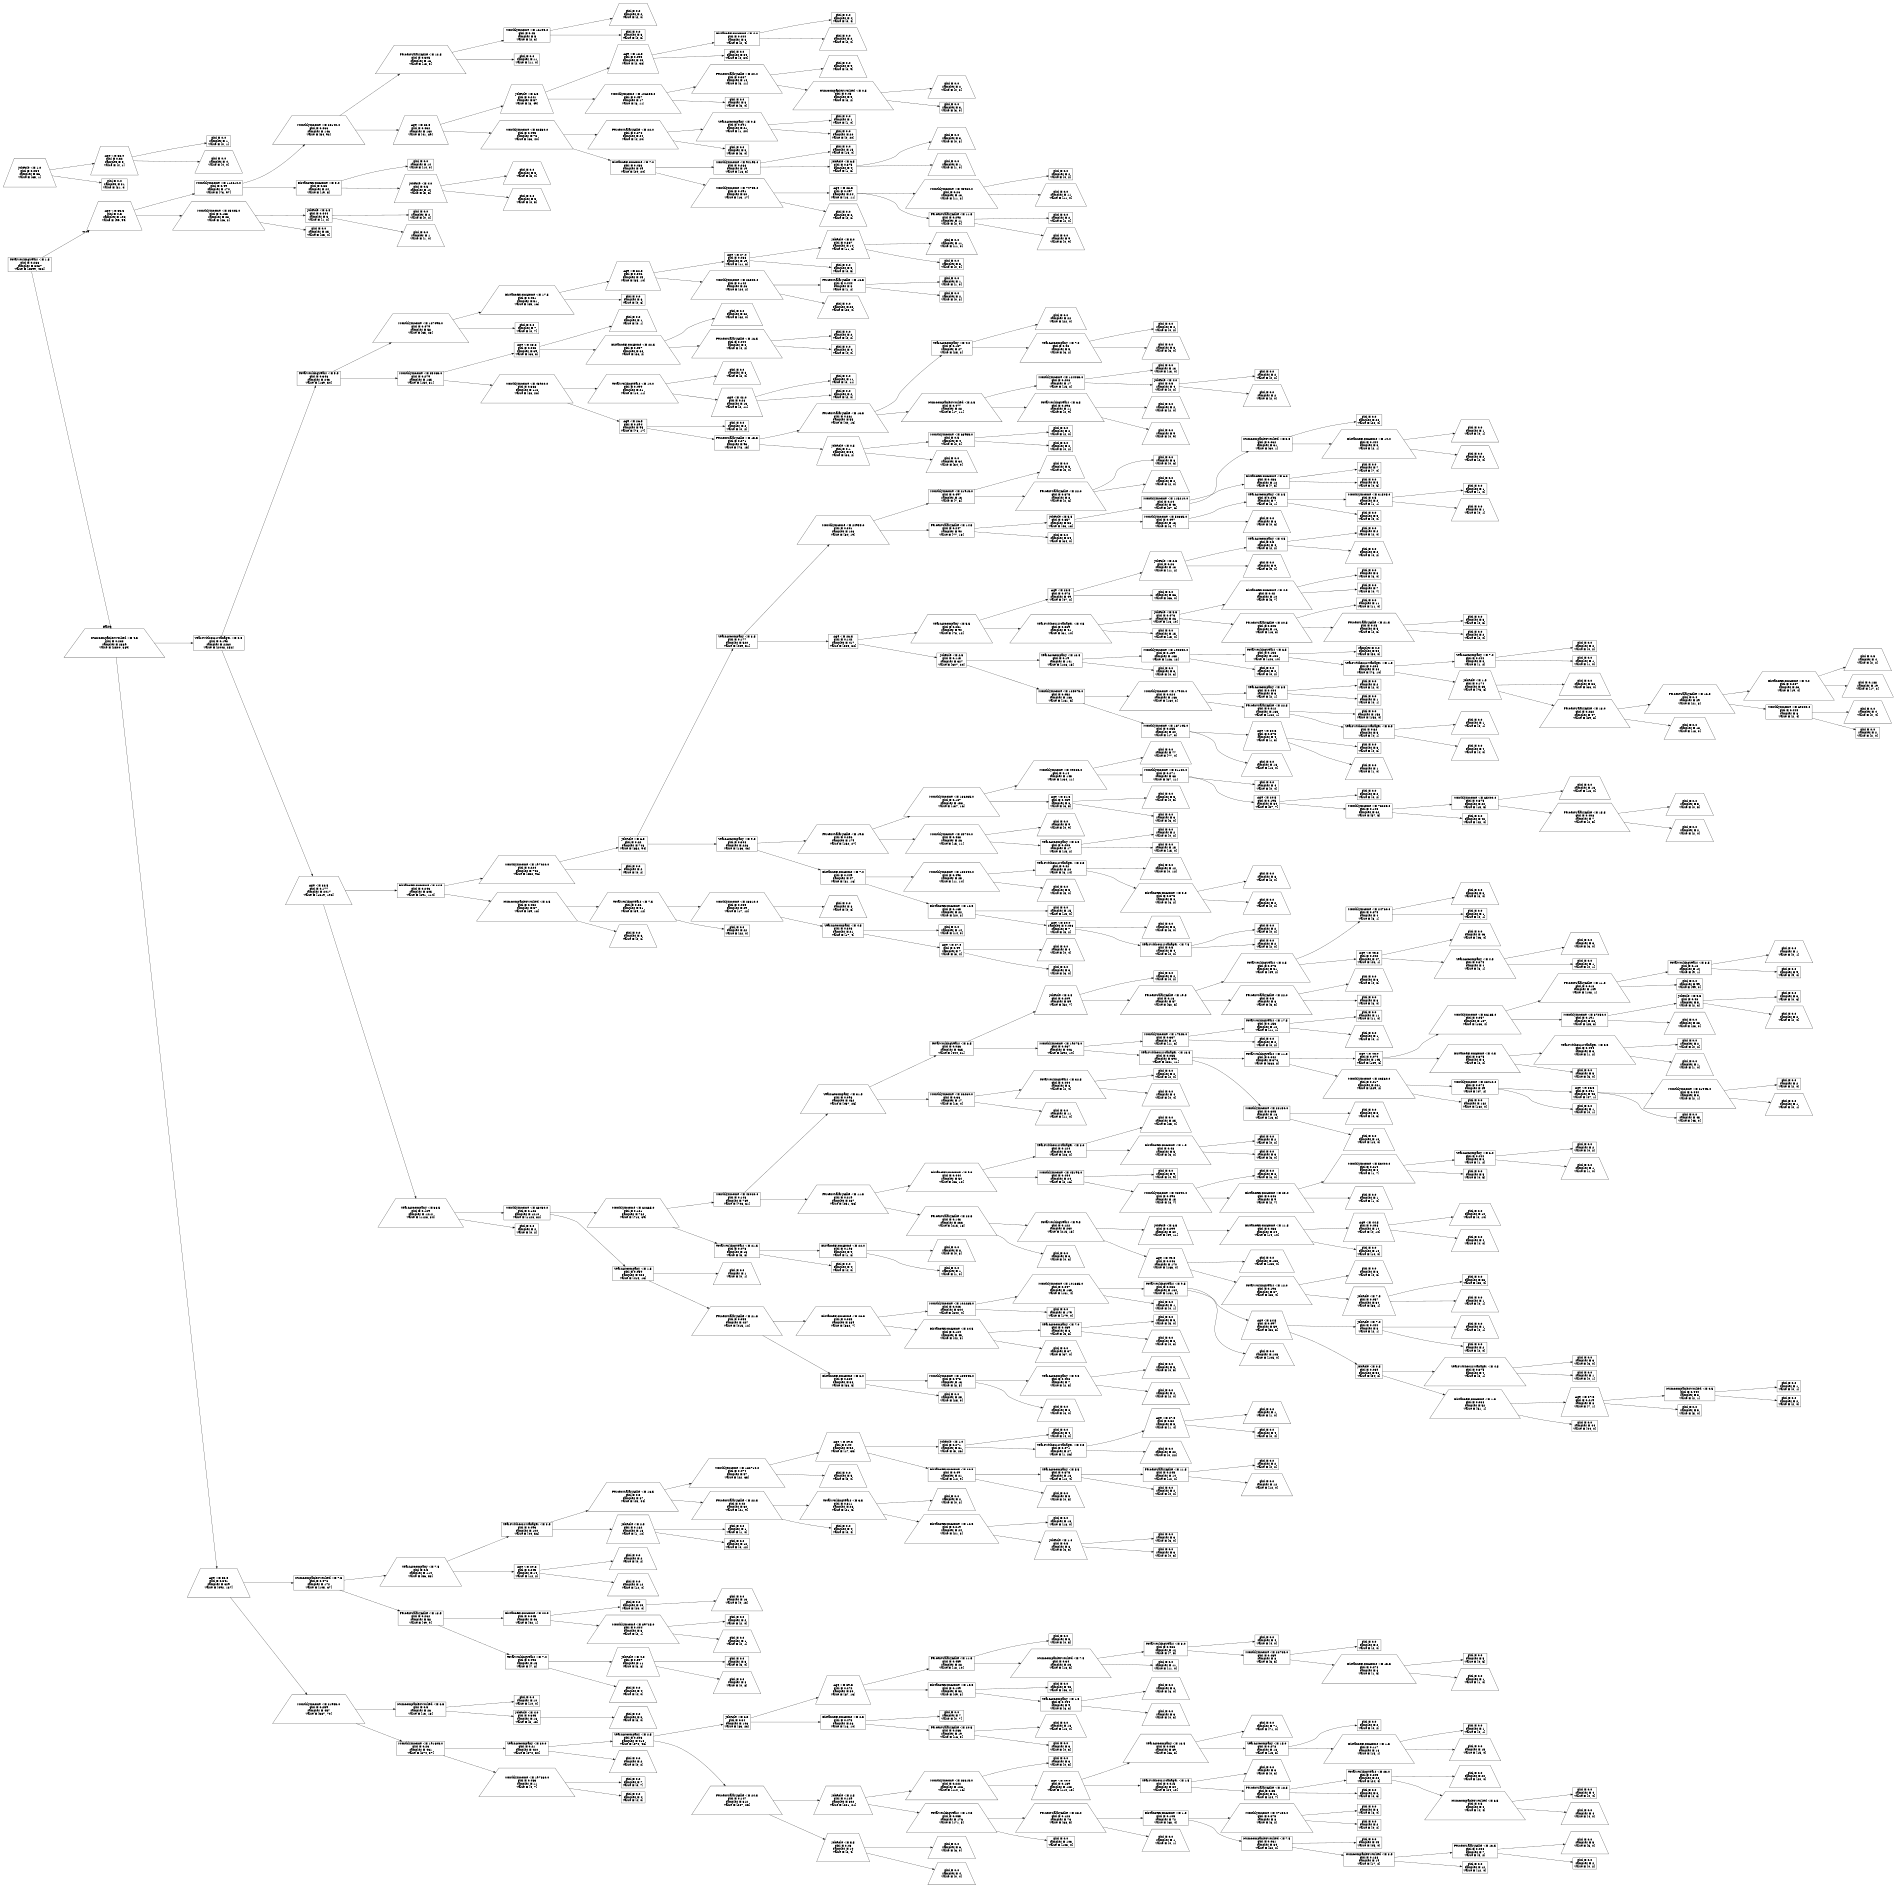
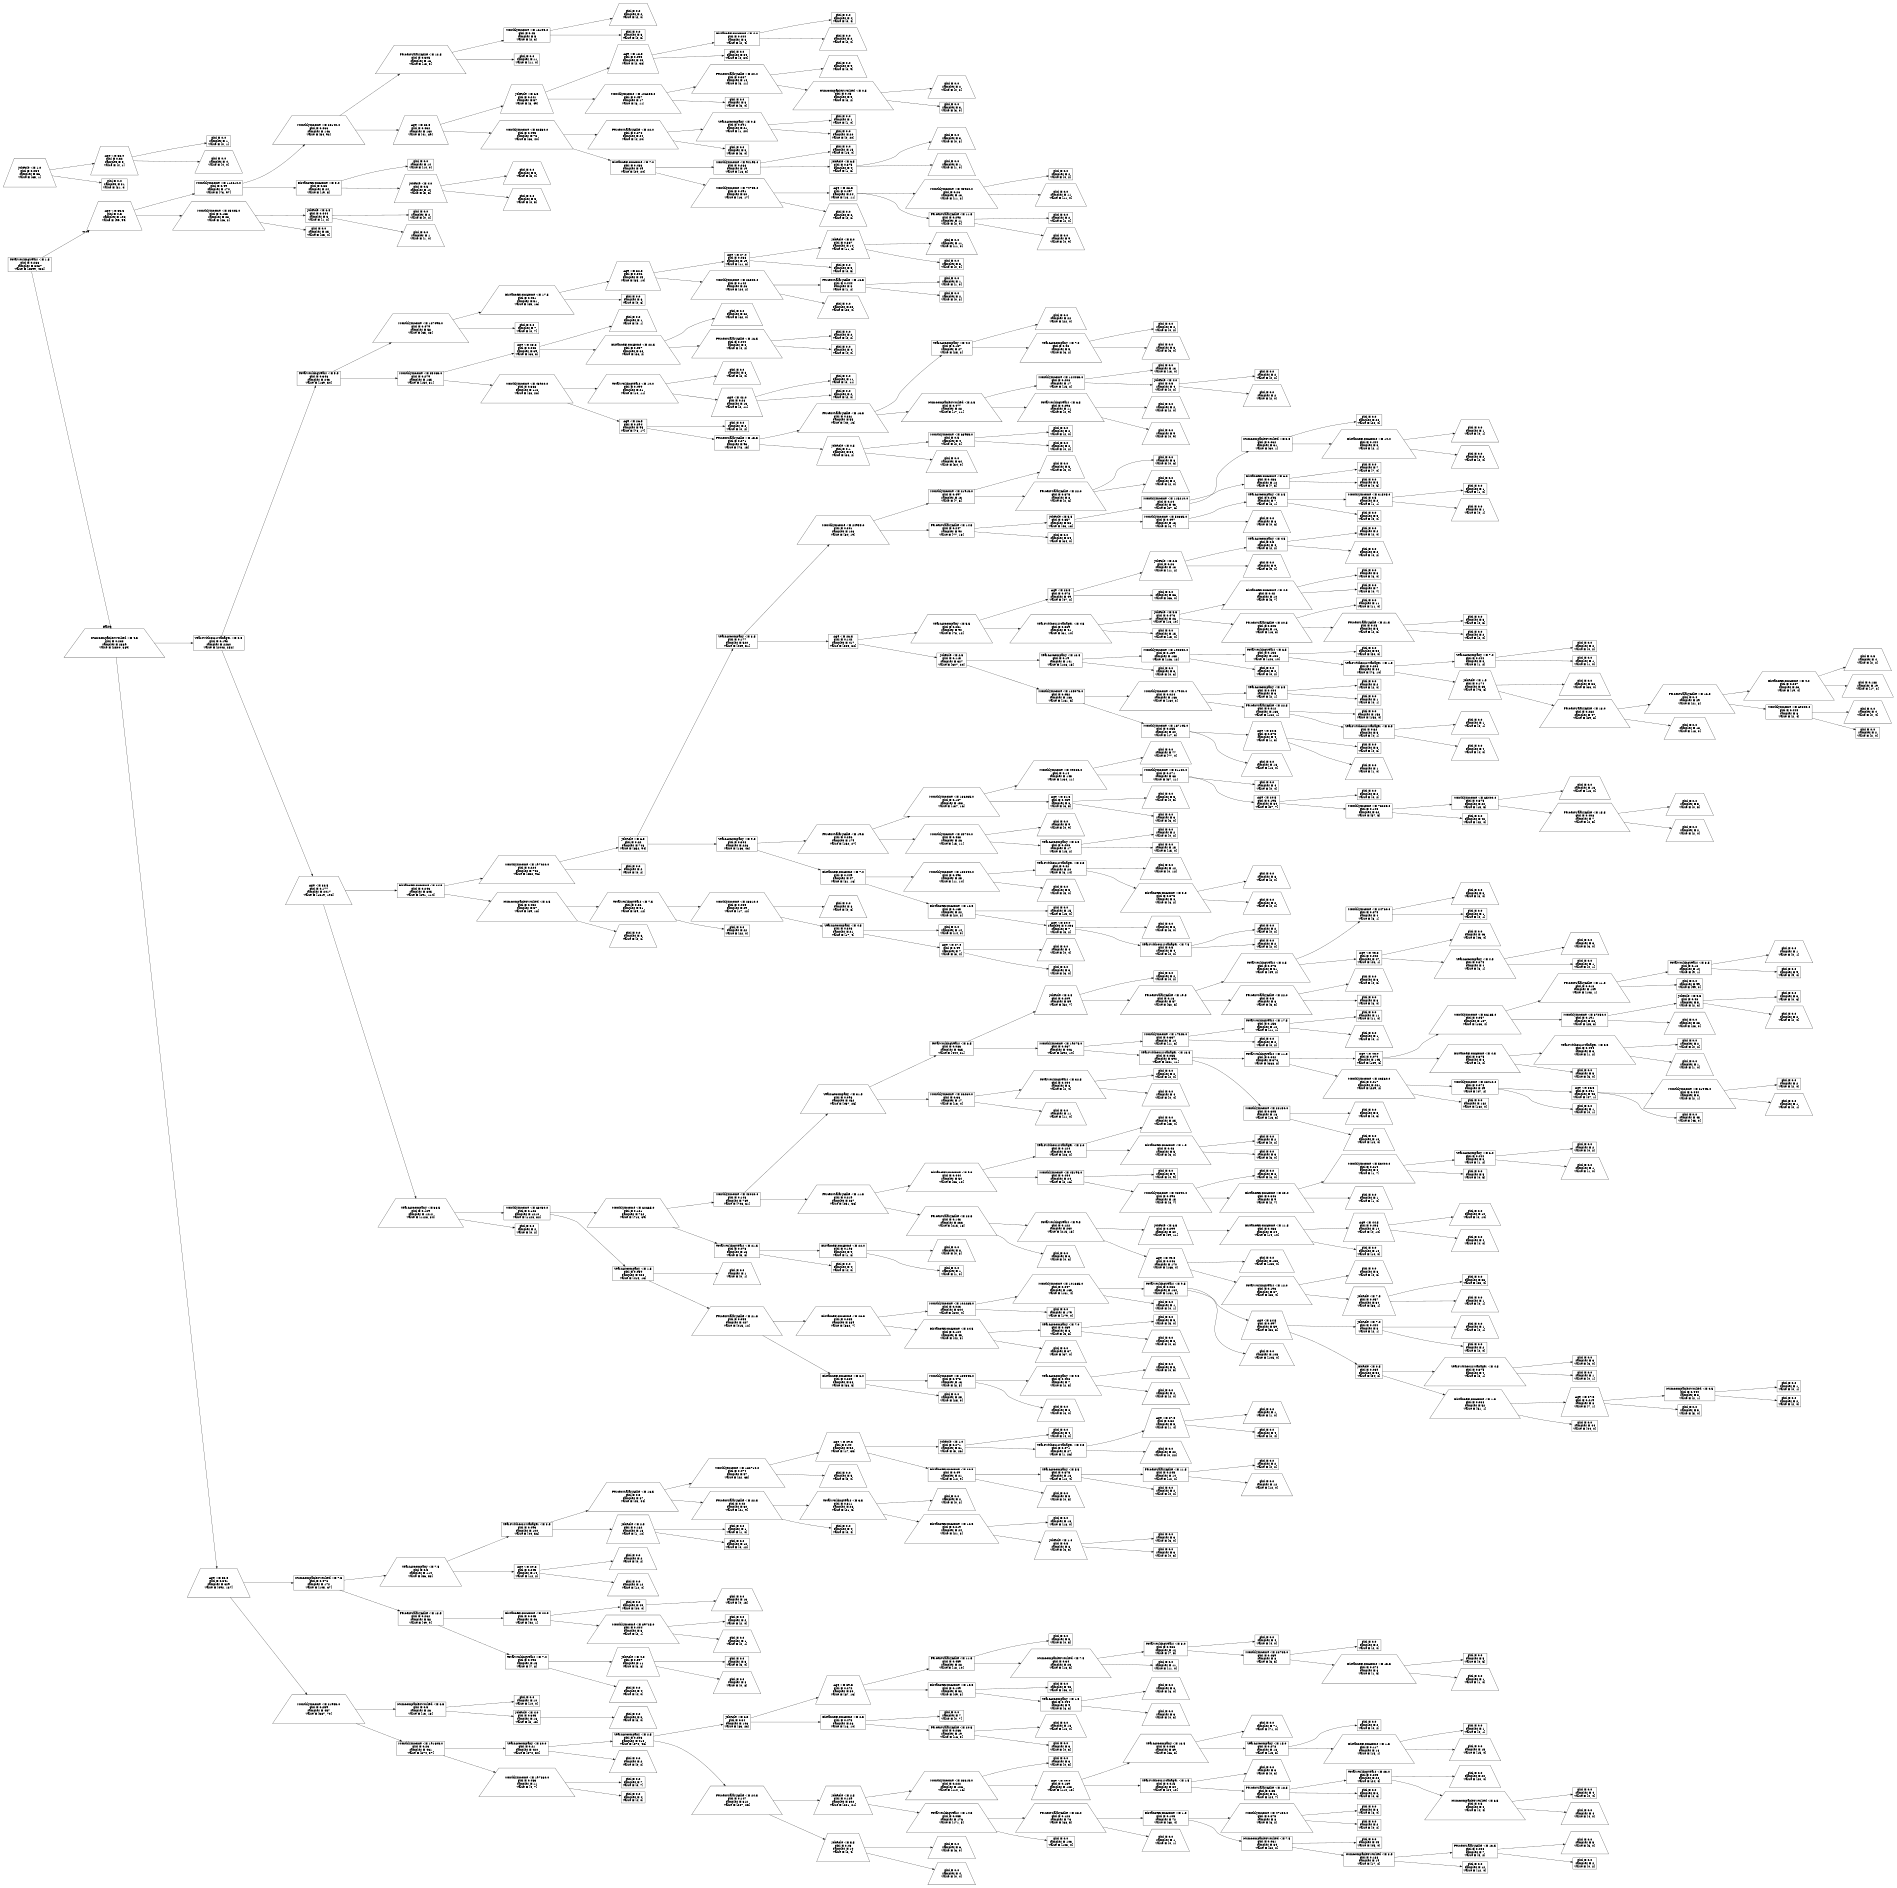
(1369, 651) -> (1369, 651)
